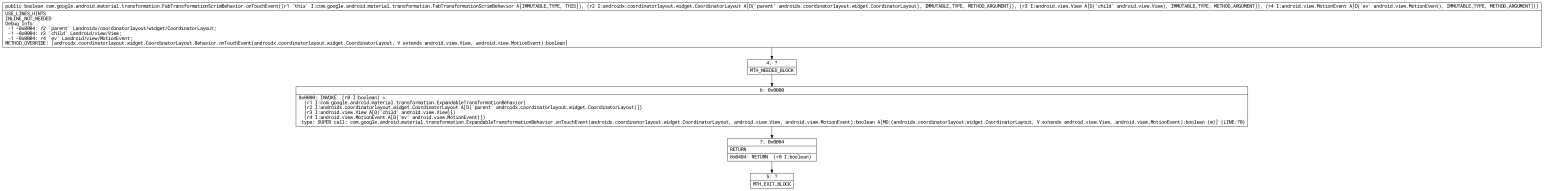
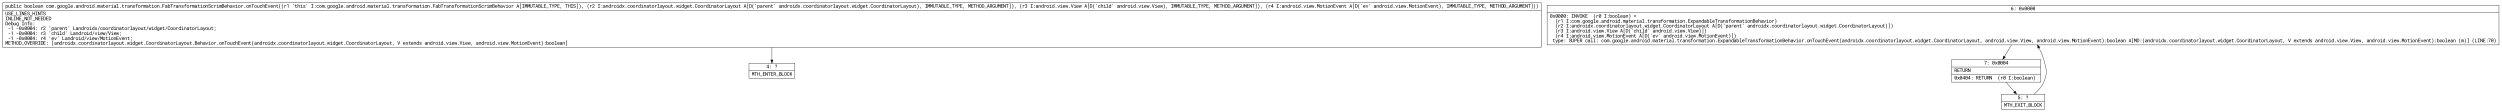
(772, 71) -> (772, 74)
(772, 79) -> (2046, 72)
